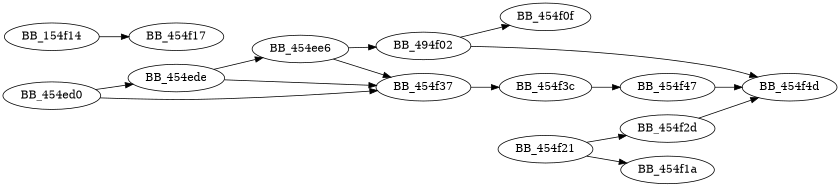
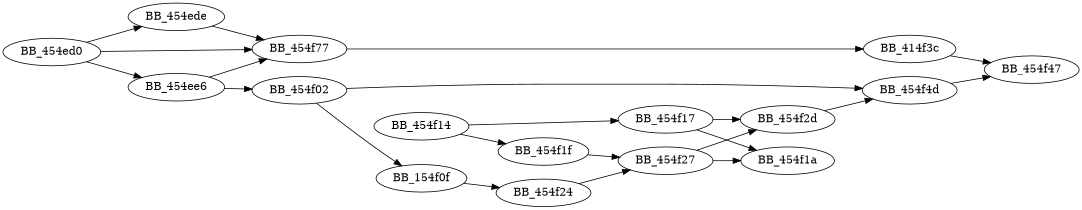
(545, 17) -> (421, 178)
(52, 37) -> (421, 126)
(423, 46) -> (299, 90)
(234, 64) -> (110, 69)
(423, 87) -> (299, 49)
(545, 87) -> (910, 49)
(725, 87) -> (967, 81)
none -> (723, 119)
none -> (719, 137)
(545, 149) -> (666, 161)
none -> (544, 152)
none -> (544, 193)
